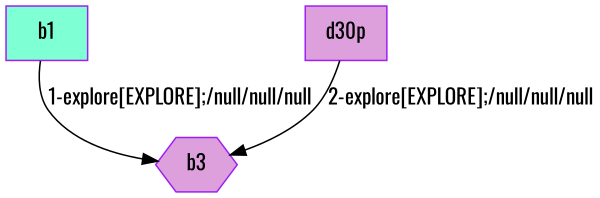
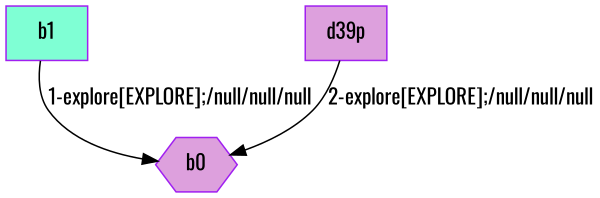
(346, 33) -> (346, 33)
(196, 165) -> (196, 165)
